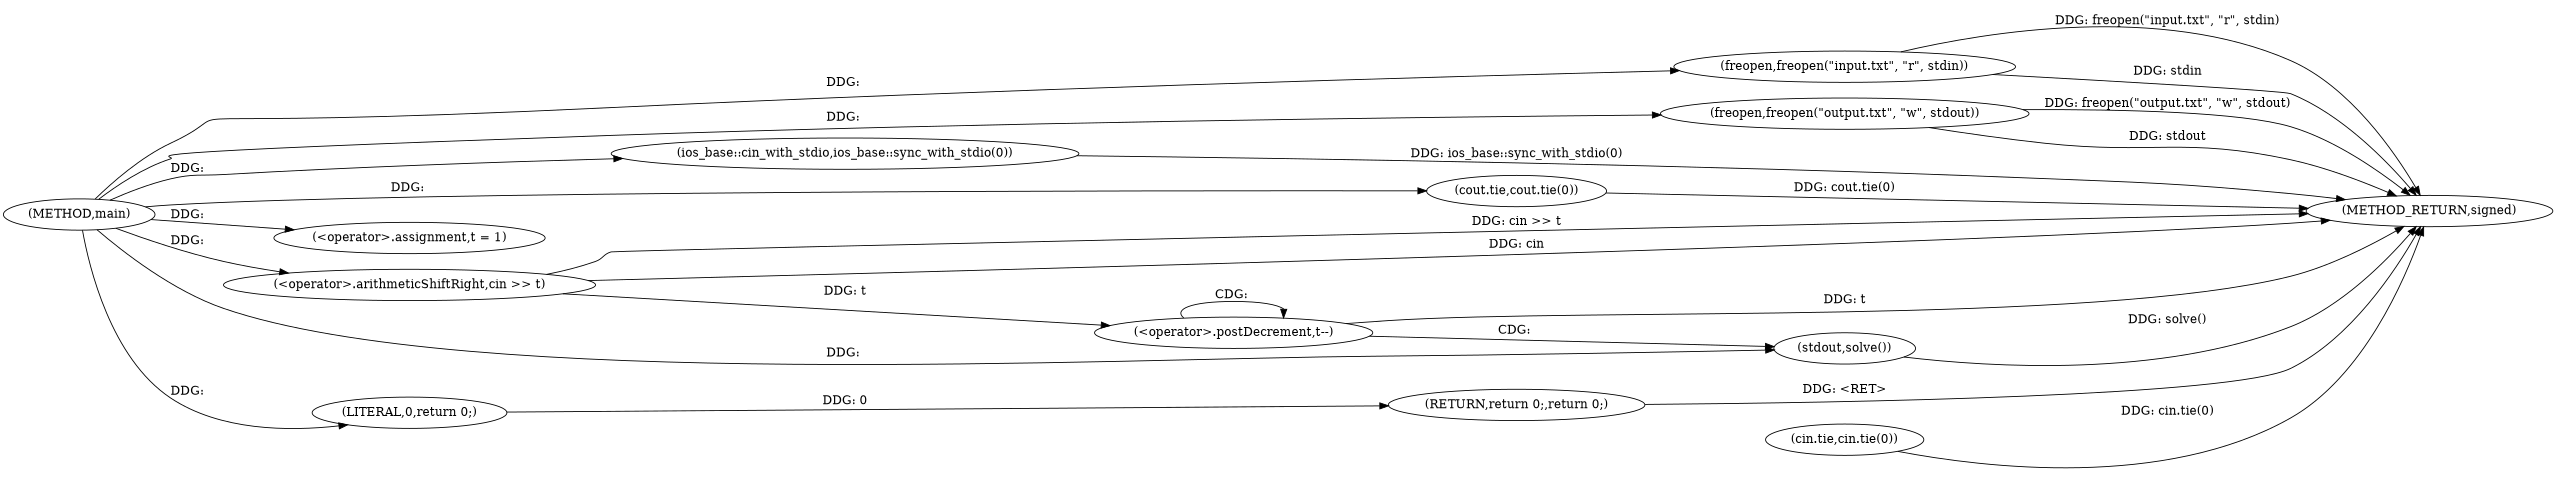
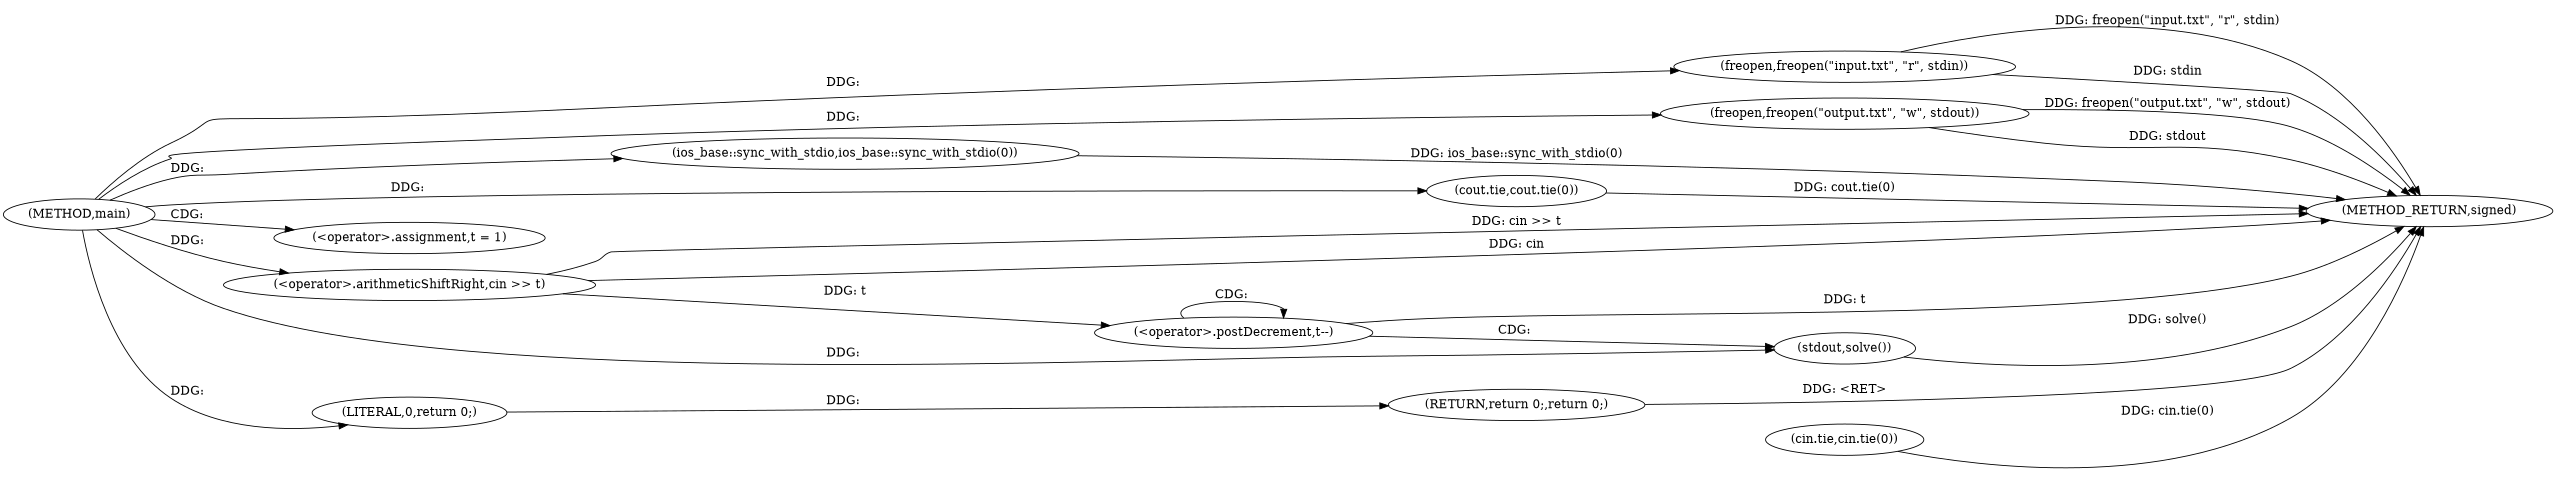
(845, 154) -> (845, 154)
(189, 215) -> (189, 215)
(845, 401) -> (845, 401)
